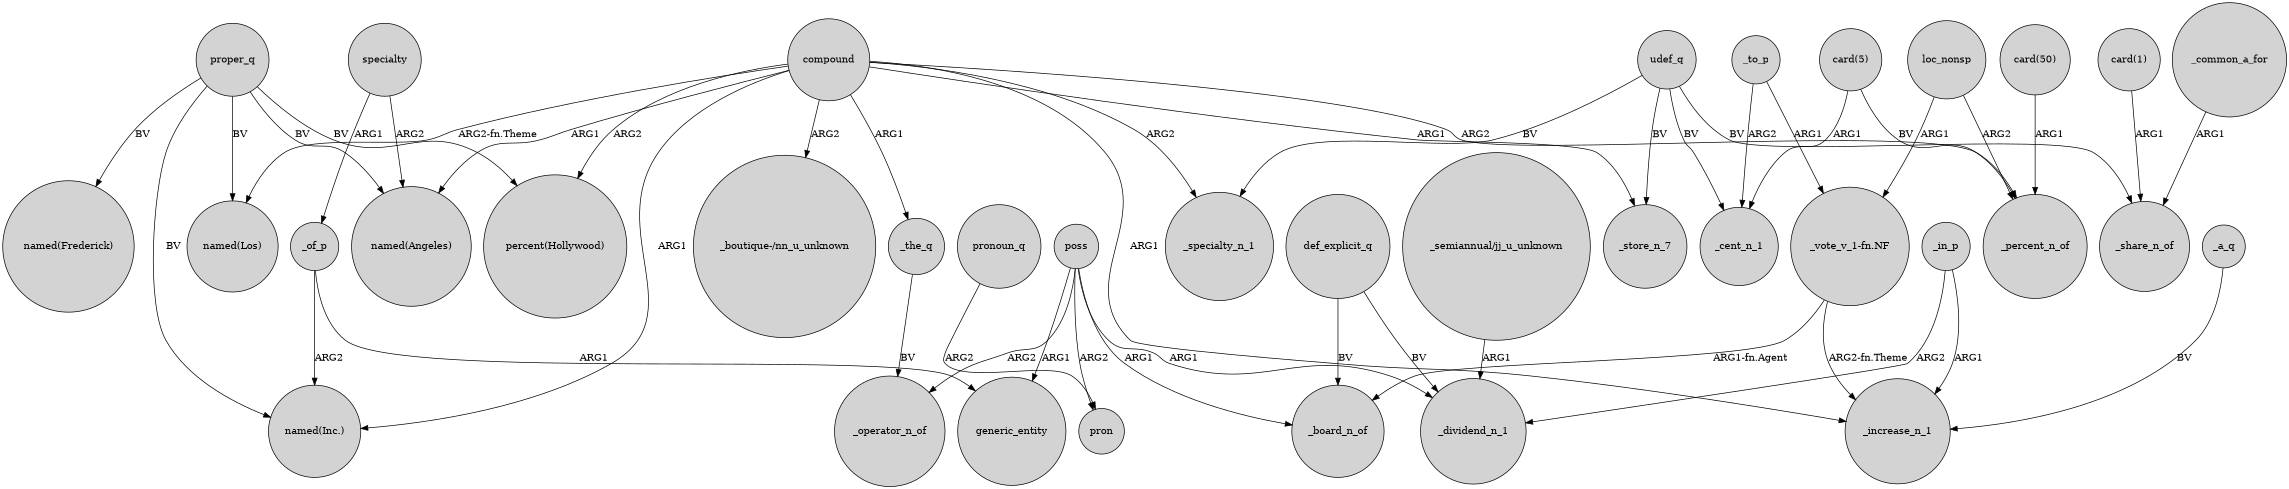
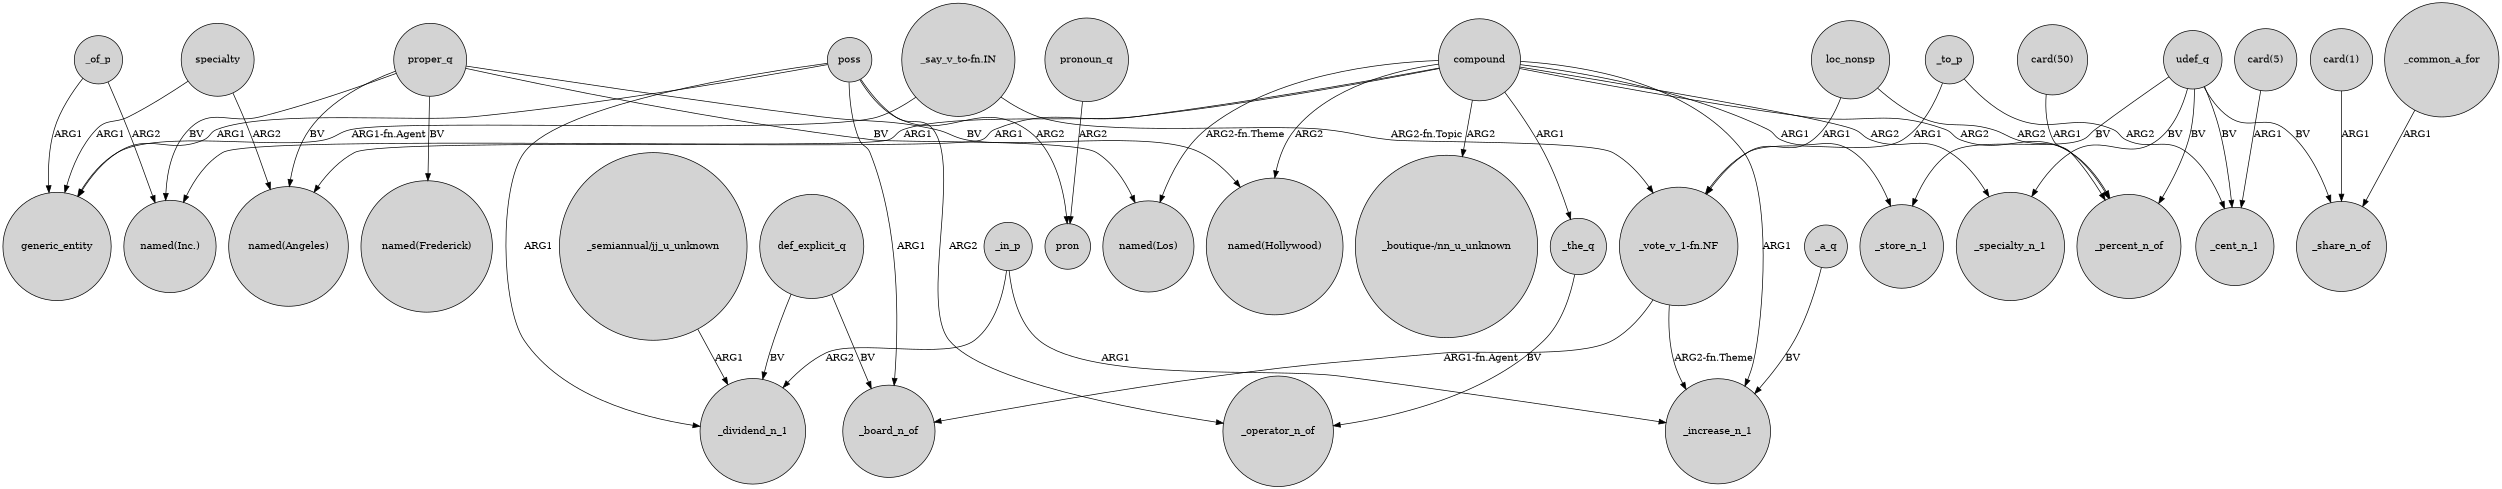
none -> (958, 60)
(1895, 137) -> (2187, 146)
(344, 157) -> (114, 121)
(555, 246) -> (1275, 246)
(1645, 246) -> (1902, 246)
